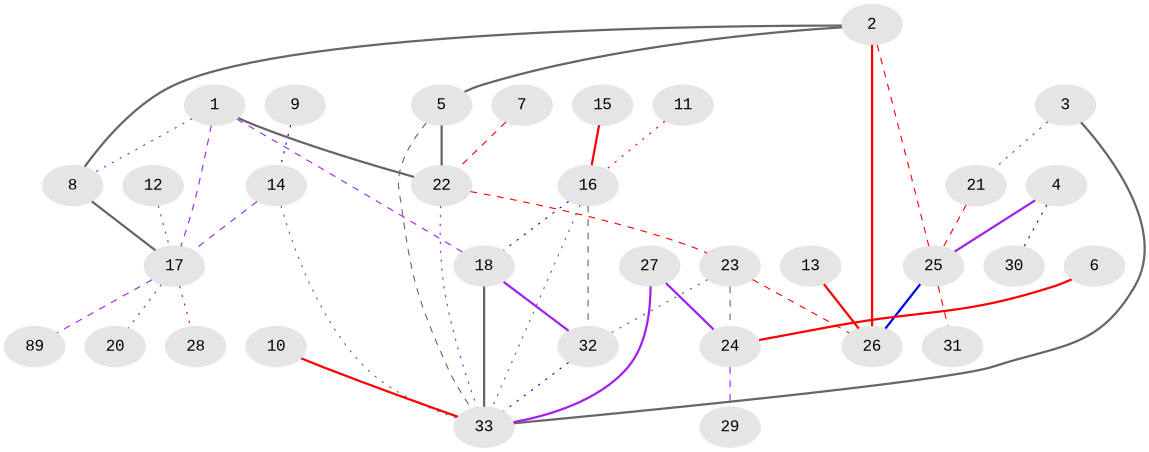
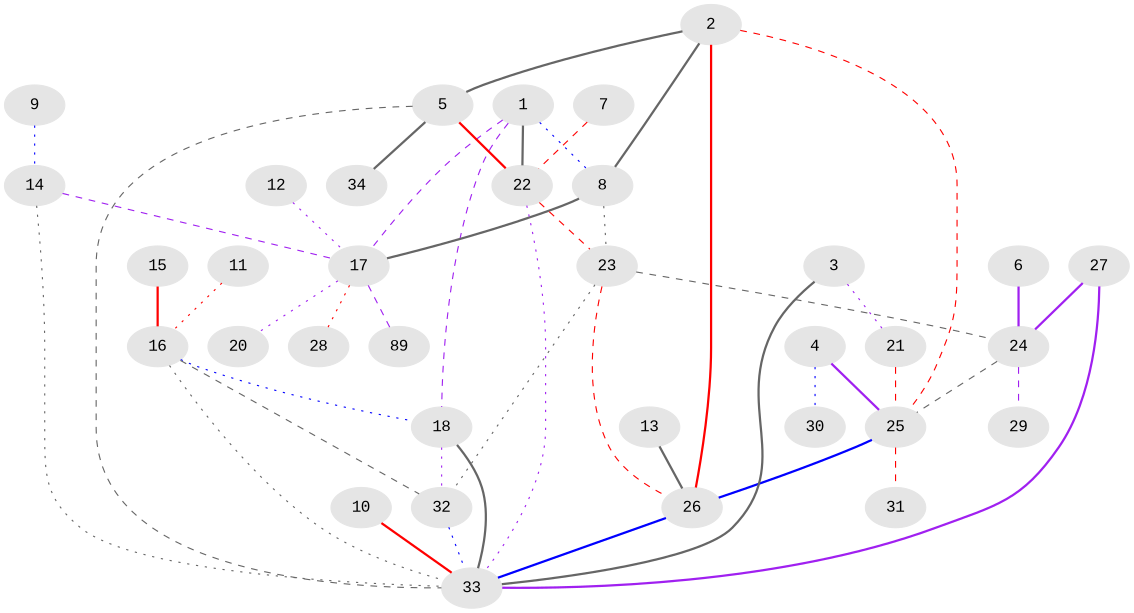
(144, 145) -> (557, 140)
(442, 145) -> (482, 145)
none -> (357, 186)
none -> (605, 226)
(530, 301) -> (442, 467)
(841, 306) -> (671, 467)
(916, 314) -> (1019, 306)
none -> (957, 387)
none -> (582, 548)
